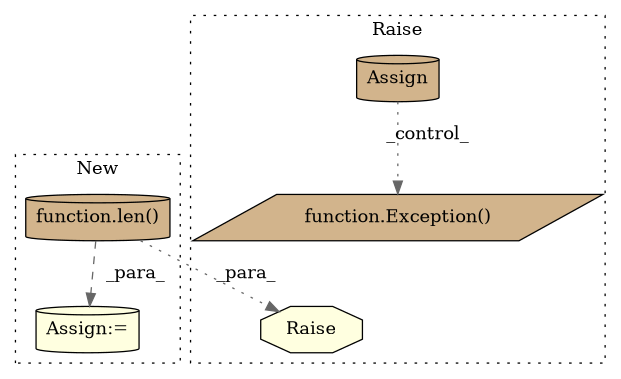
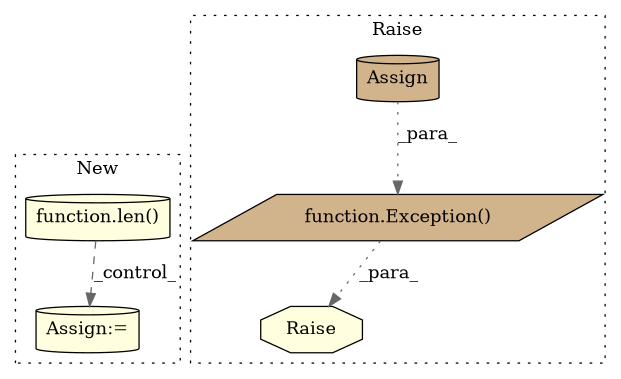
(427, 135) -> (427, 135)
(98, 218) -> (98, 218)
(204, 273) -> (359, 268)
(135, 274) -> (135, 274)
